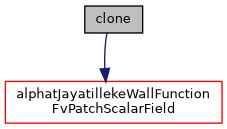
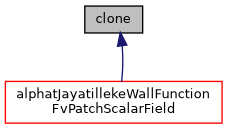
(105, 50) -> (123, 64)
